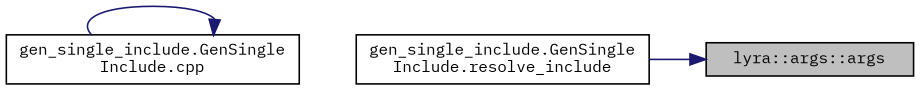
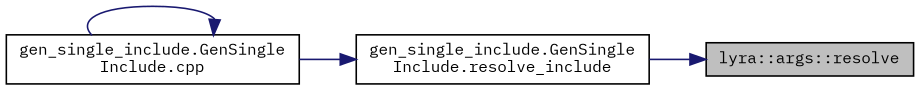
none -> (320, 59)
(810, 59) -> (810, 59)
